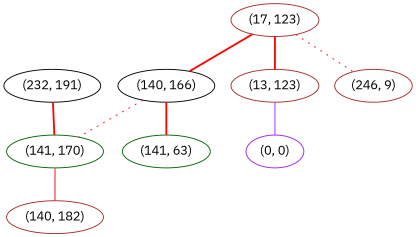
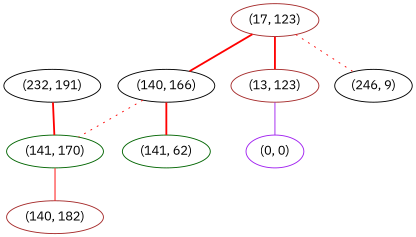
(373, 86) -> (373, 86)
(166, 151) -> (166, 151)
